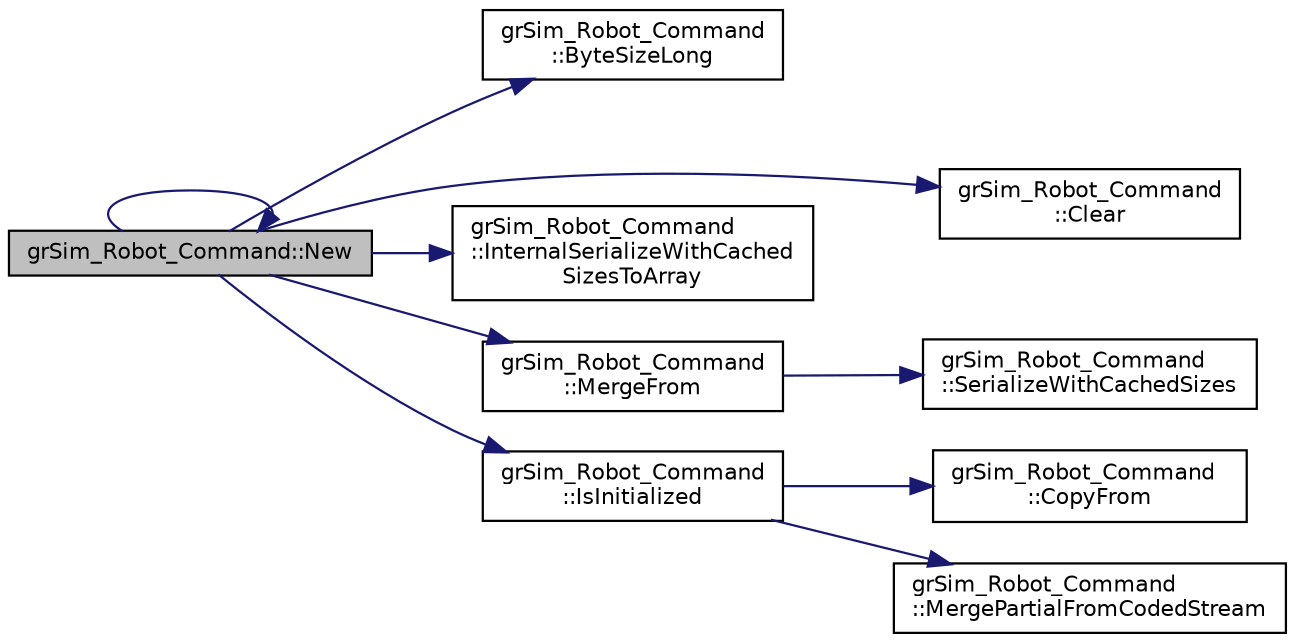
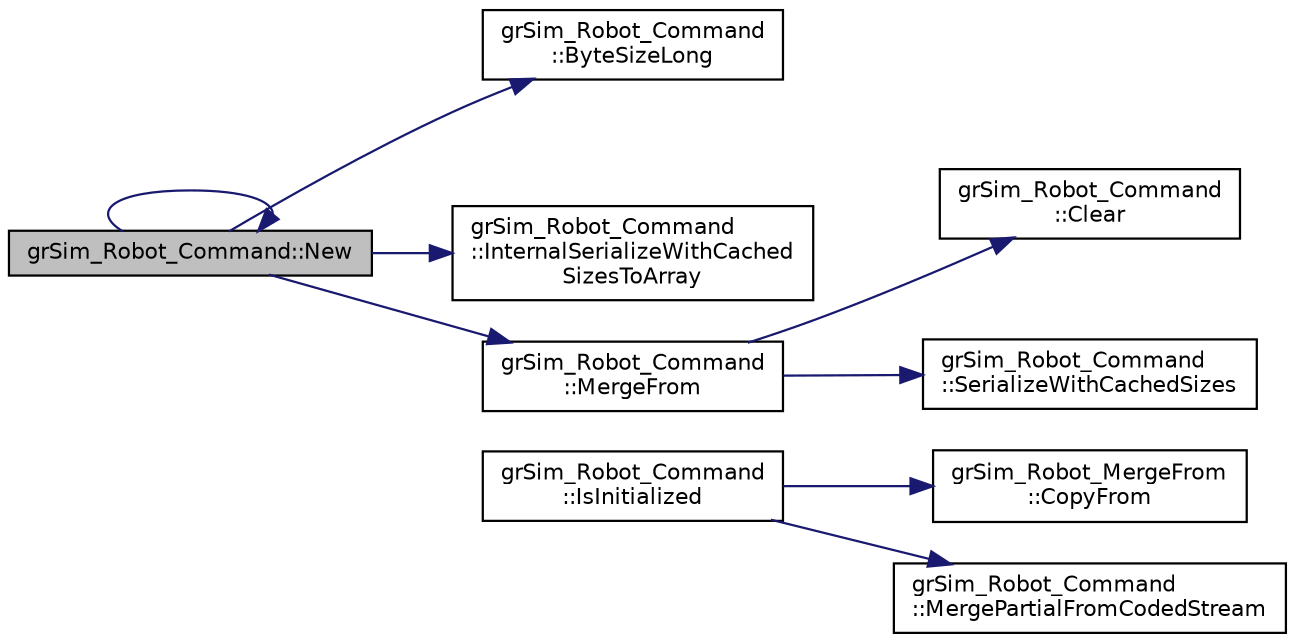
(584, 176) -> (872, 298)
(346, 368) -> none
(1090, 486) -> (1090, 486)
